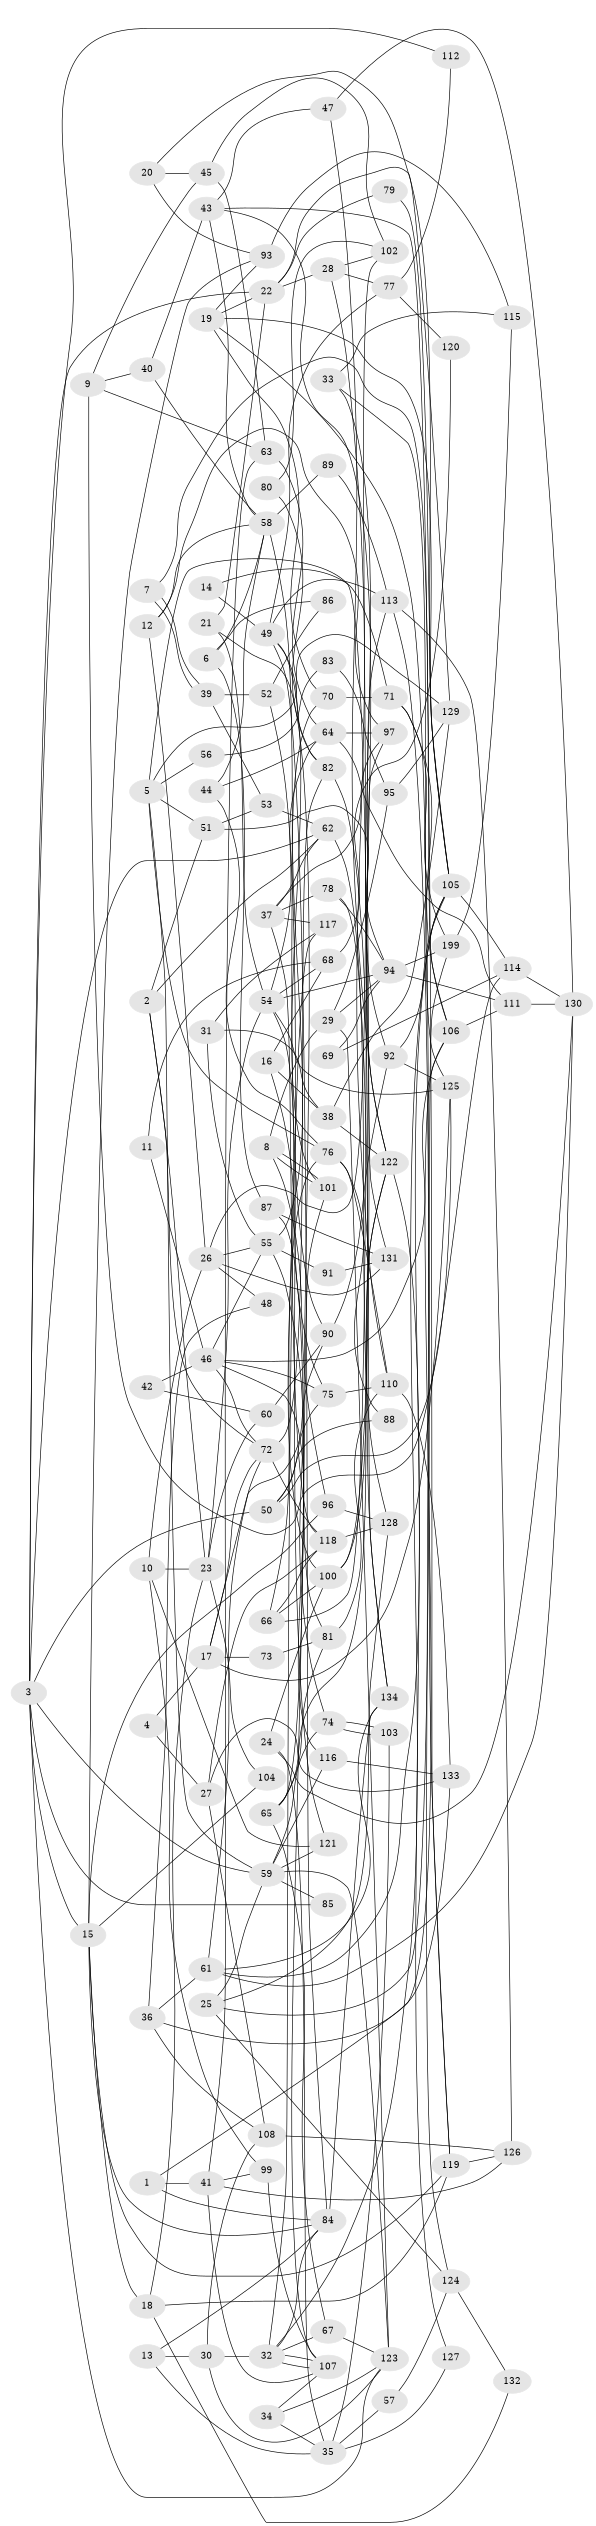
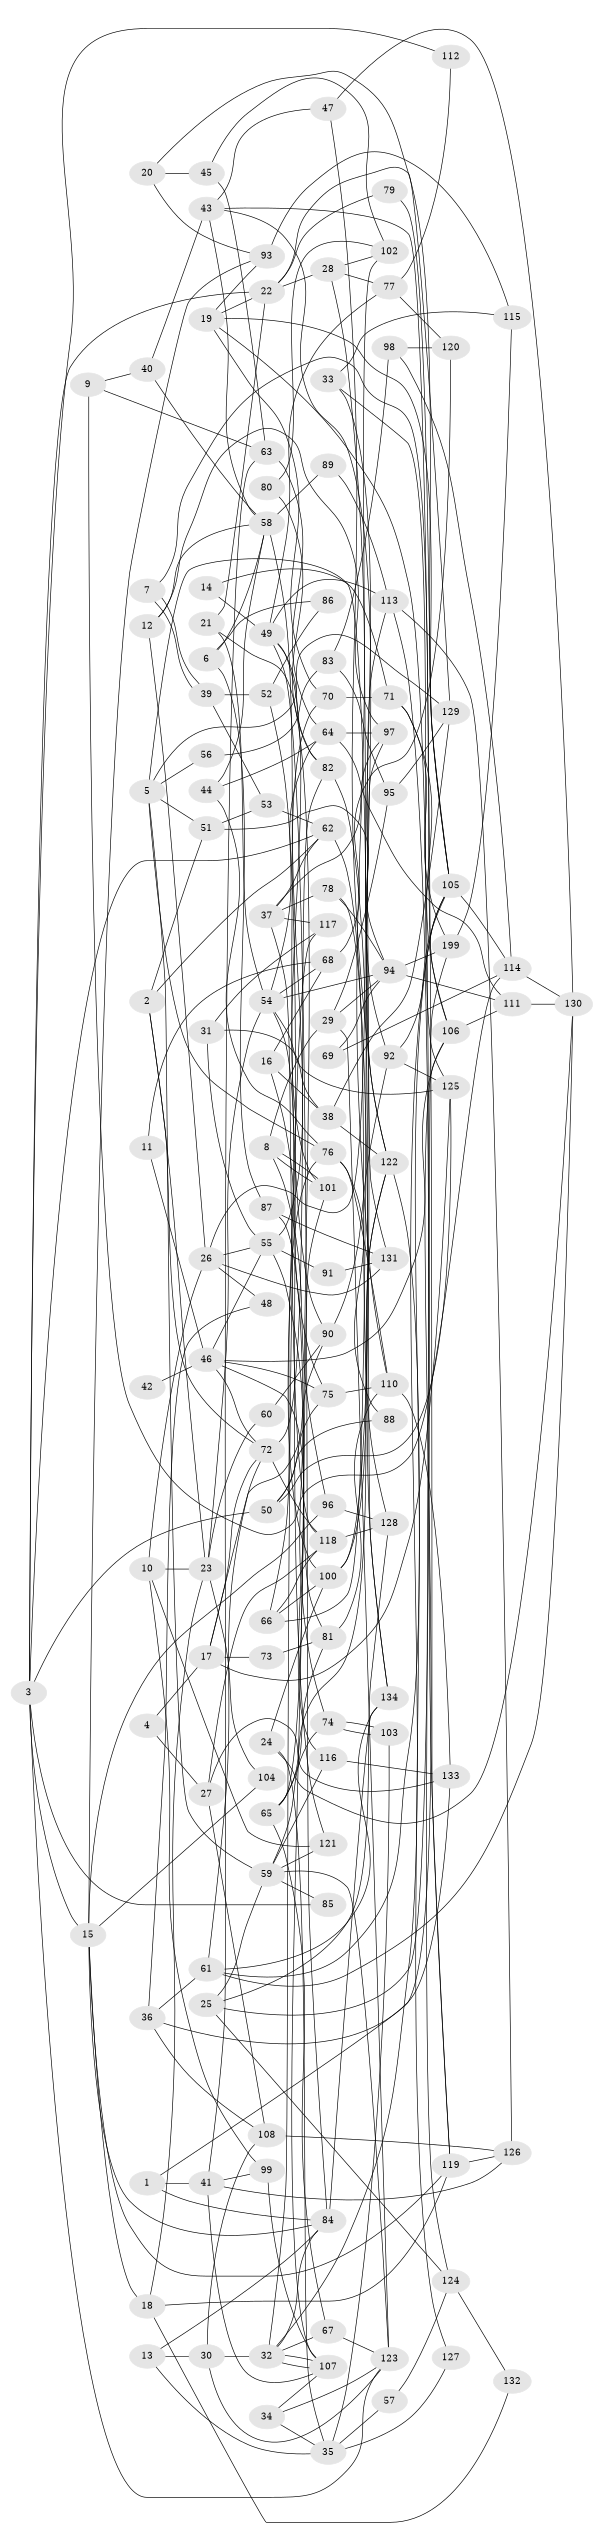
(139, 275) -> none
none -> (390, 348)
(211, 1402) -> none
(129, 1807) -> none
